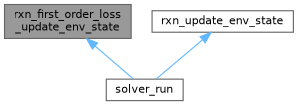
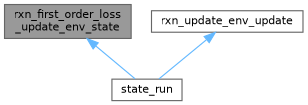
(223, 21) -> (227, 21)
(145, 90) -> (147, 90)
